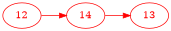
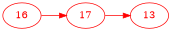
(22, 16) -> (22, 16)
(86, 16) -> (86, 16)
